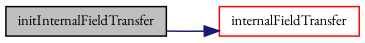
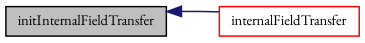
(185, 31) -> (200, 11)
